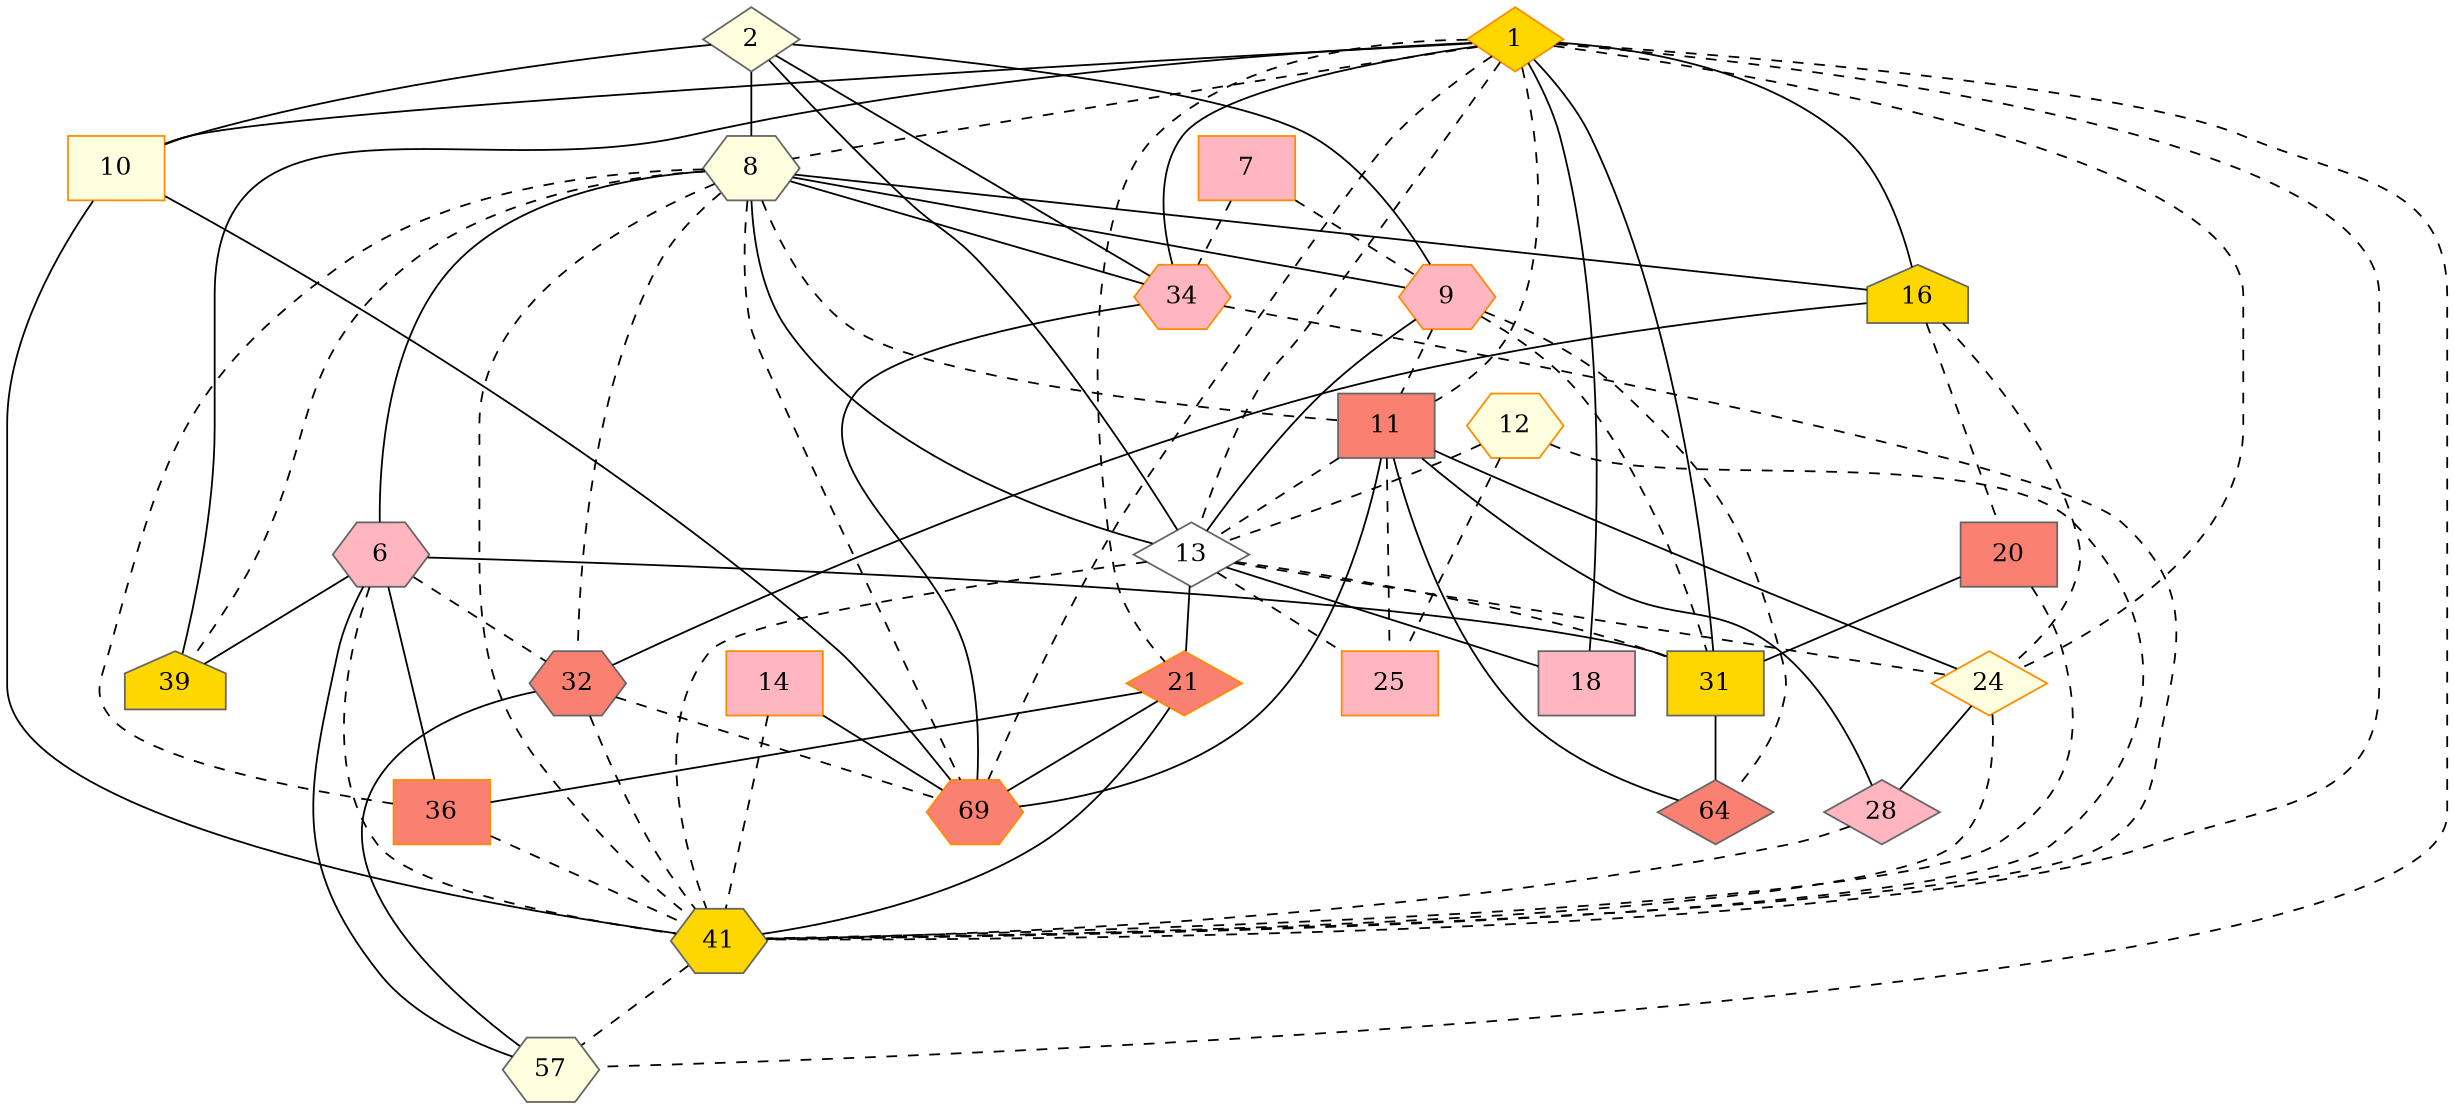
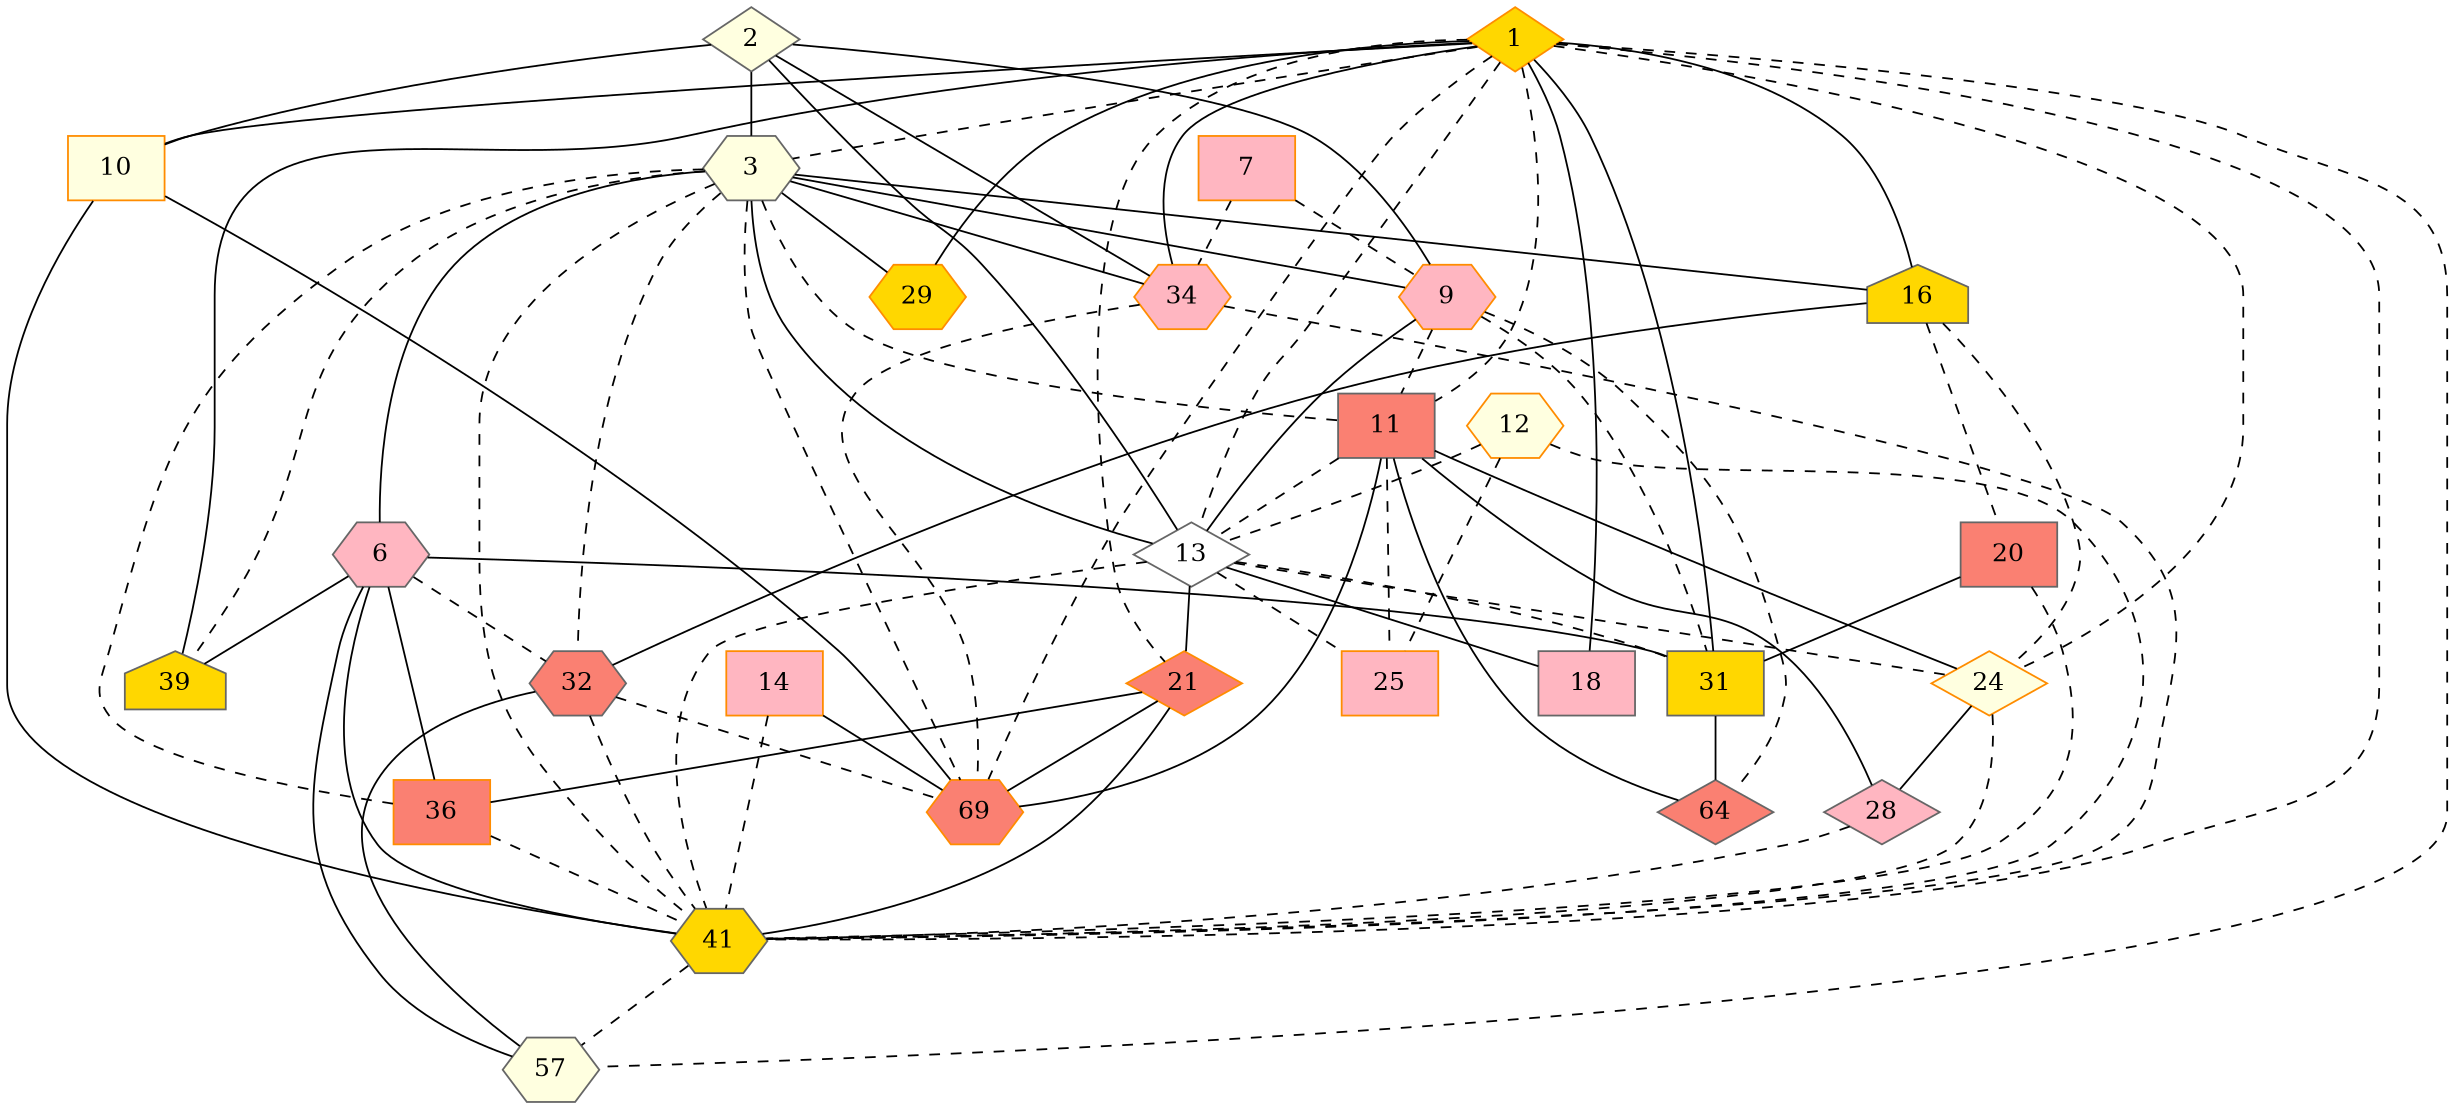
(751, 168) -> (751, 168)
none -> (918, 297)
(845, 452) -> (845, 452)
(396, 860) -> (396, 860)
